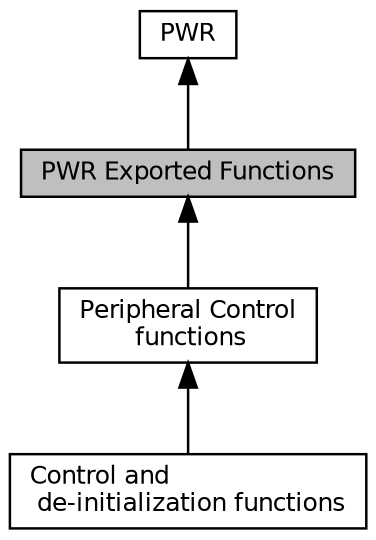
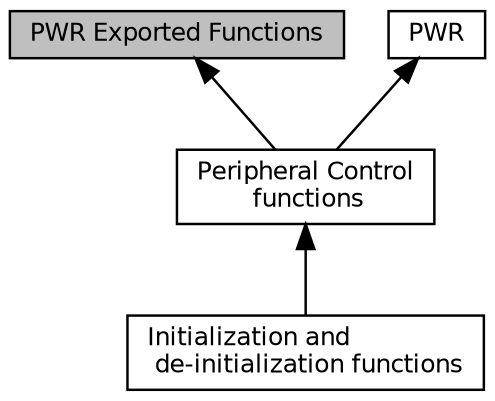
(188, 117) -> (369, 113)
(188, 491) -> (306, 353)
